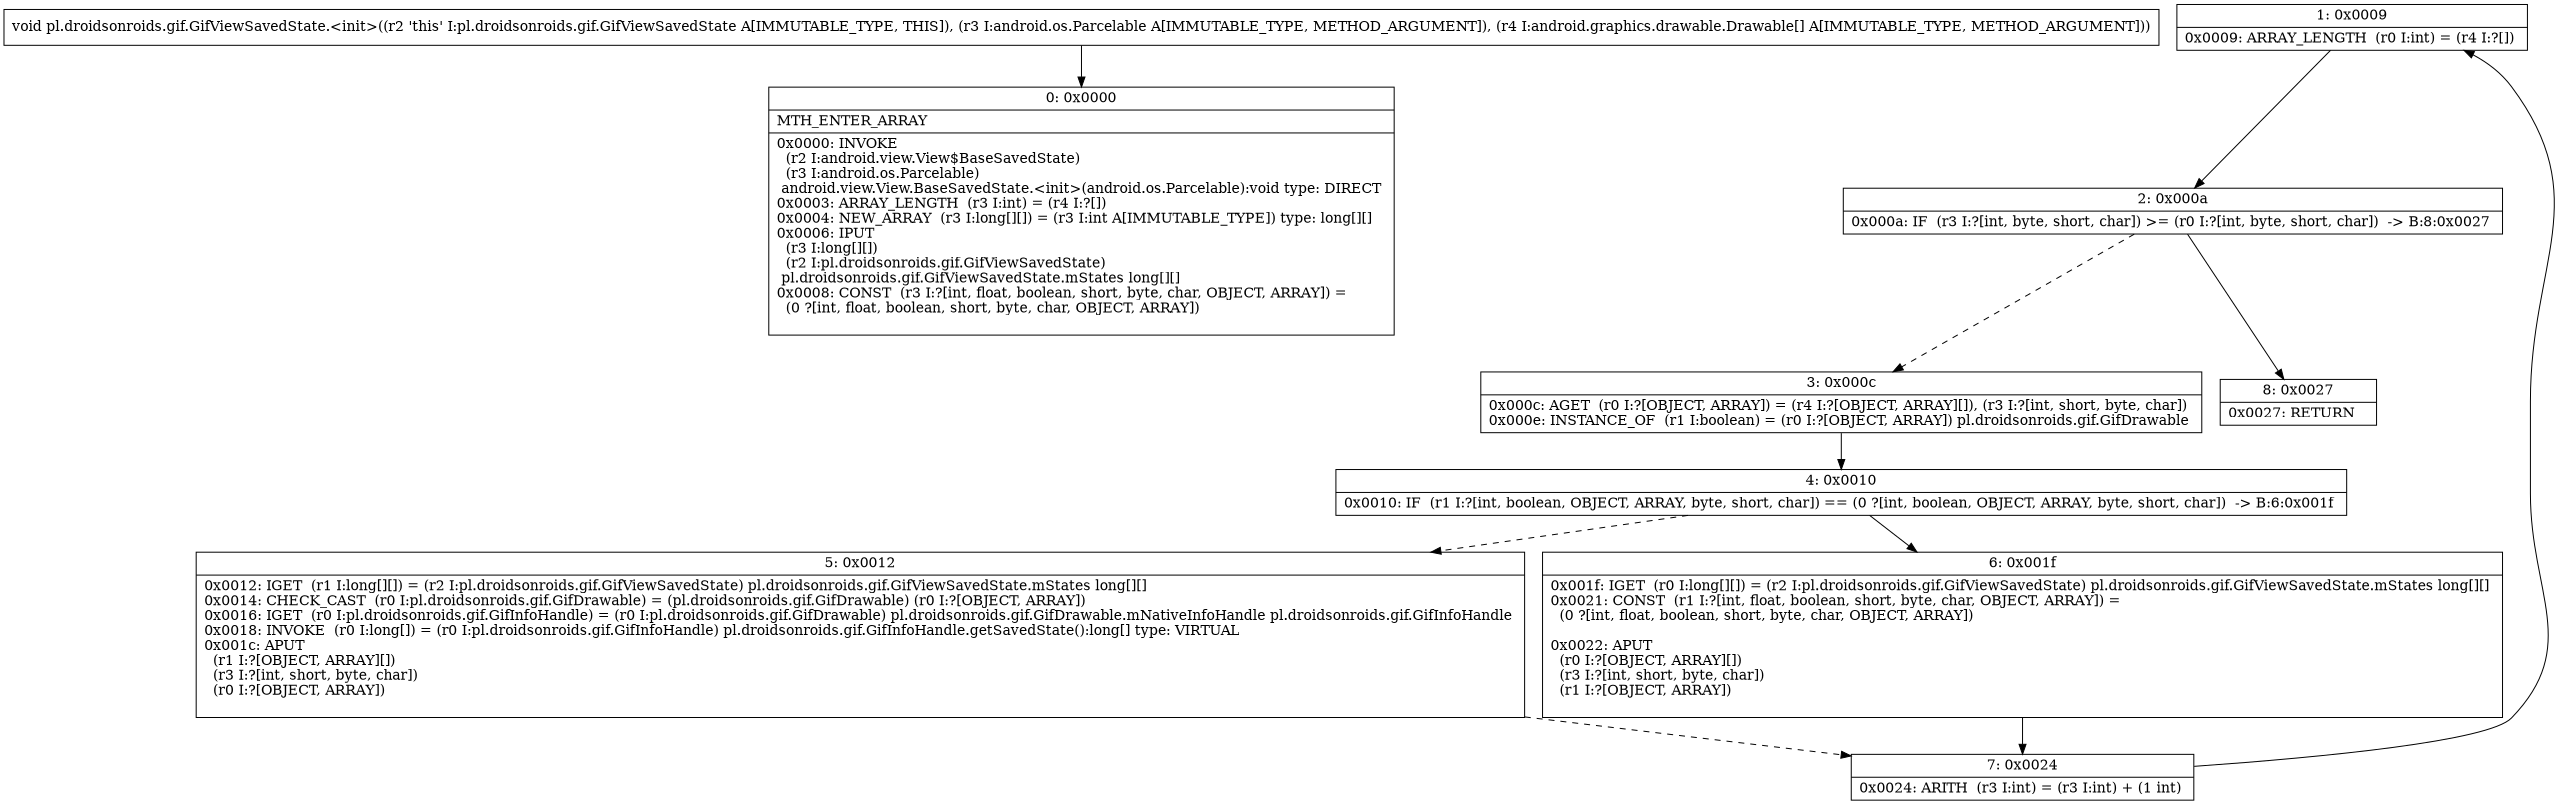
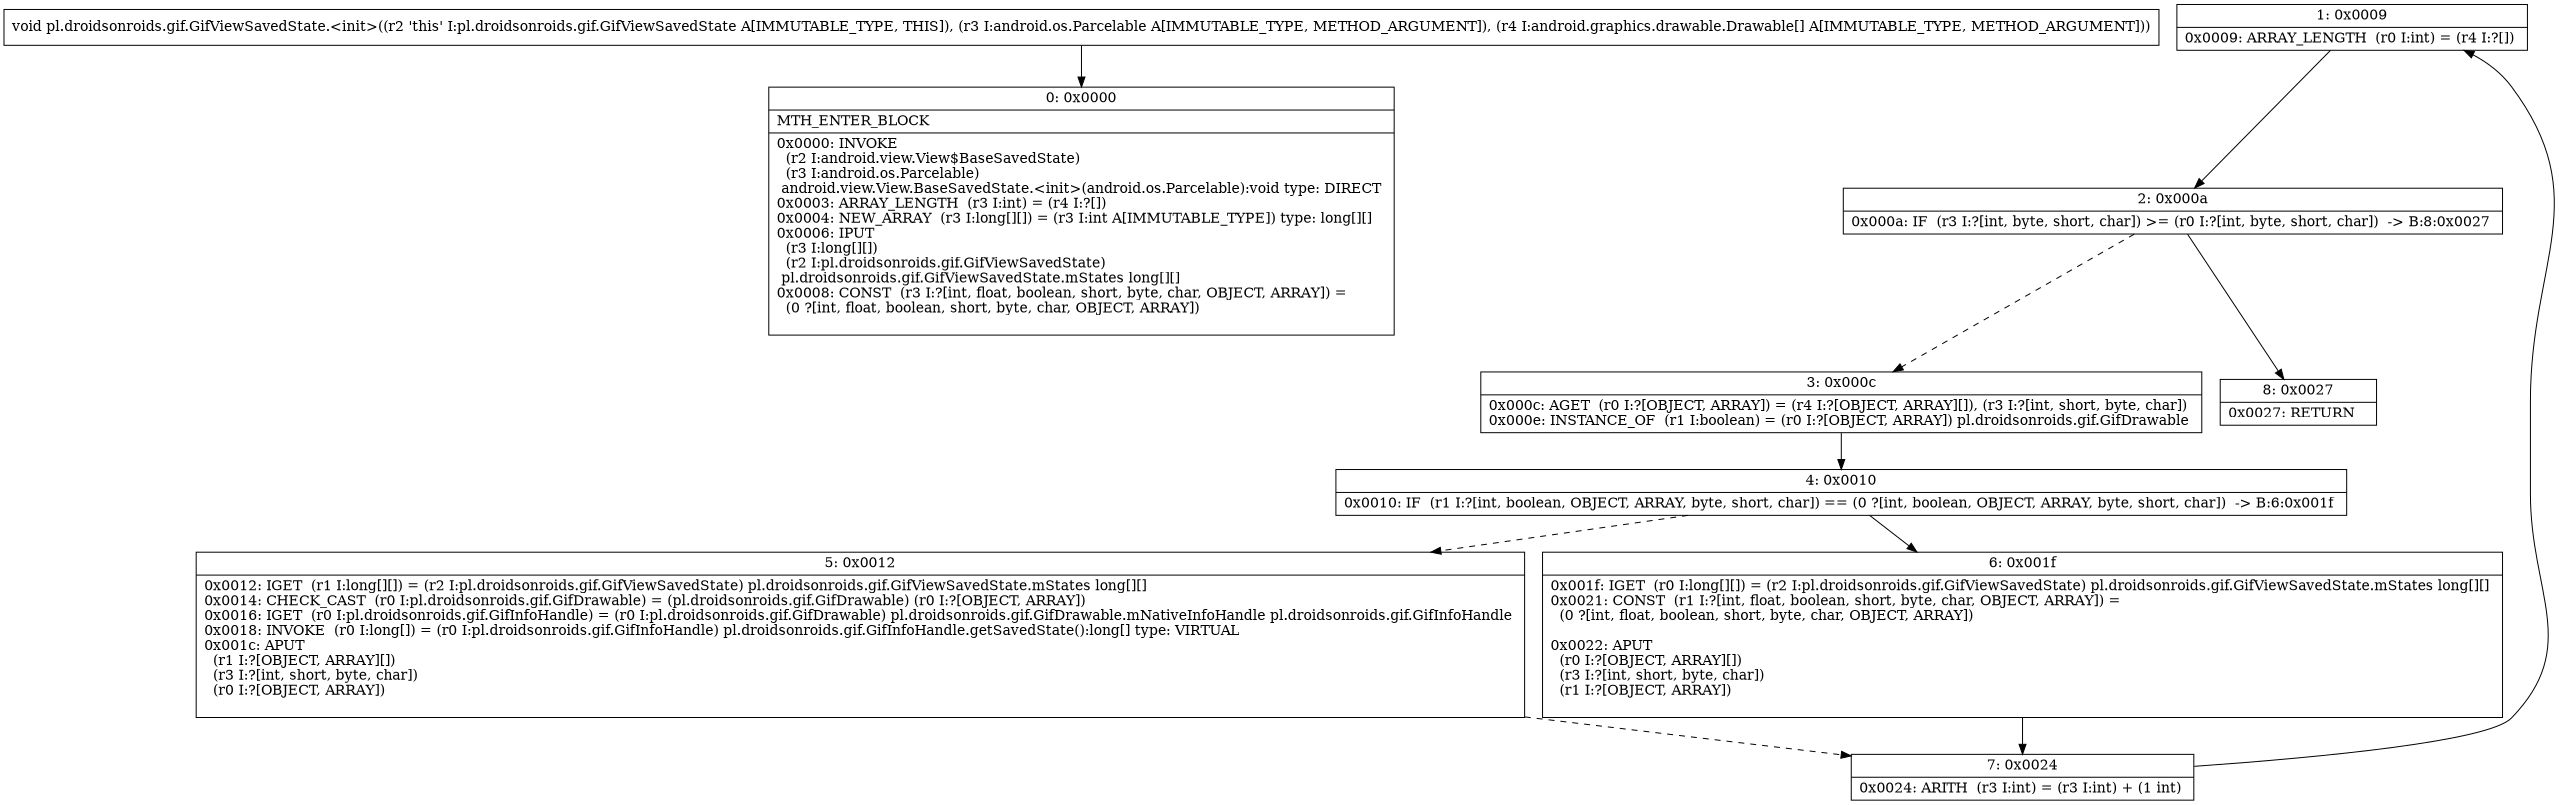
(852, 121) -> (853, 121)
